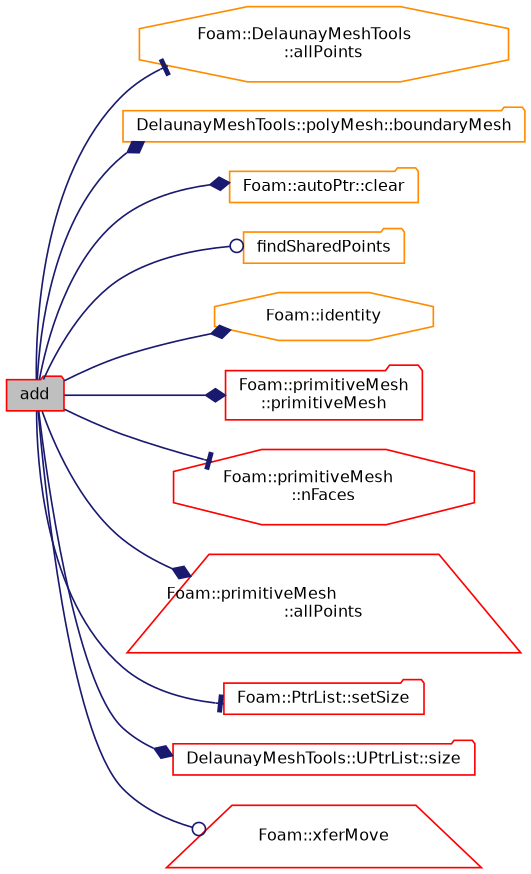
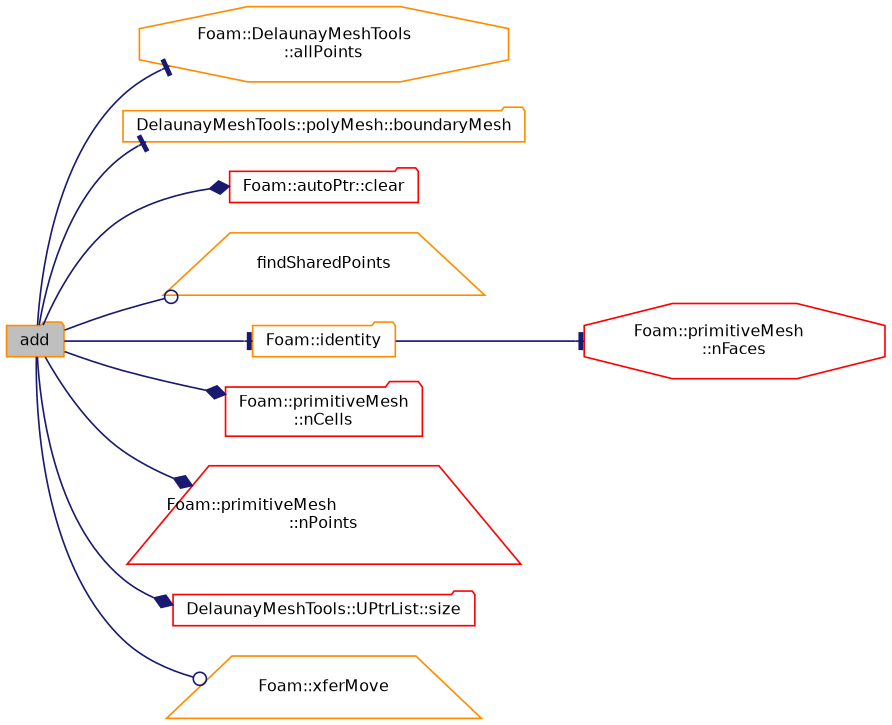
(324, 187) -> (324, 187)
(324, 248) -> (324, 264)
(60, 257) -> (70, 224)
(324, 317) -> (324, 341)
(136, 352) -> (154, 341)
(35, 395) -> (35, 341)
(324, 395) -> (324, 412)
(133, 438) -> (486, 341)
(324, 604) -> (324, 515)
(324, 699) -> none
(324, 836) -> (324, 687)
